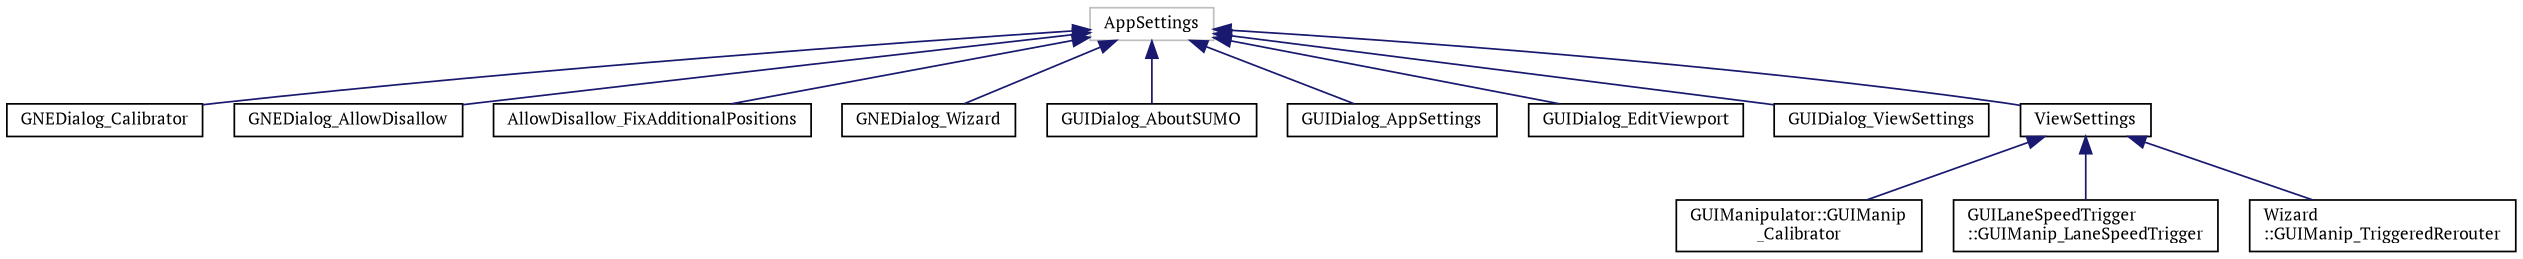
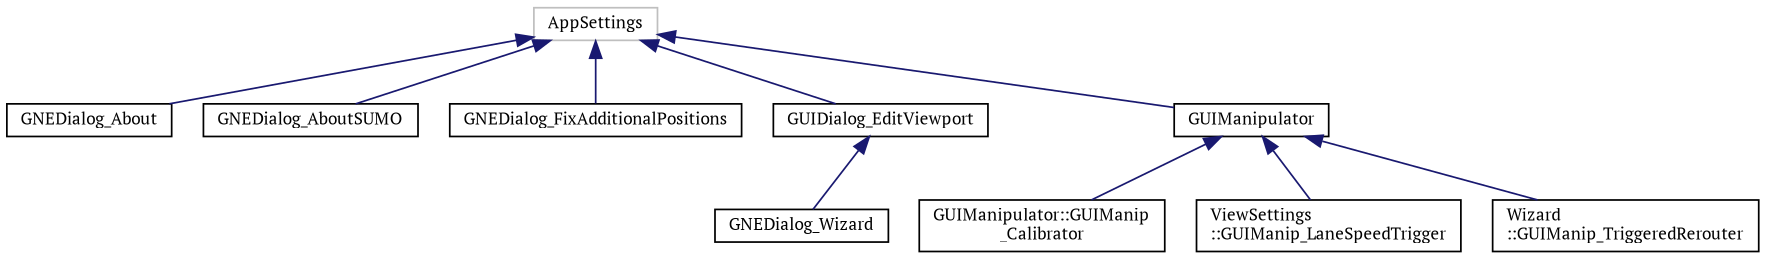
(1032, 76) -> (836, 180)
(105, 120) -> (89, 120)
(348, 120) -> (311, 120)
(652, 120) -> (596, 120)
(1152, 120) -> none
(1392, 120) -> none
(1881, 120) -> none
(2086, 120) -> (1251, 120)
(2086, 226) -> (1329, 226)
